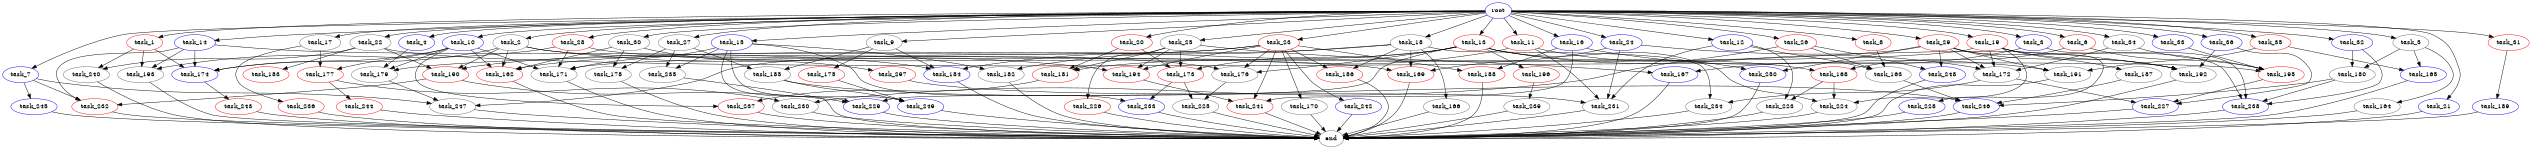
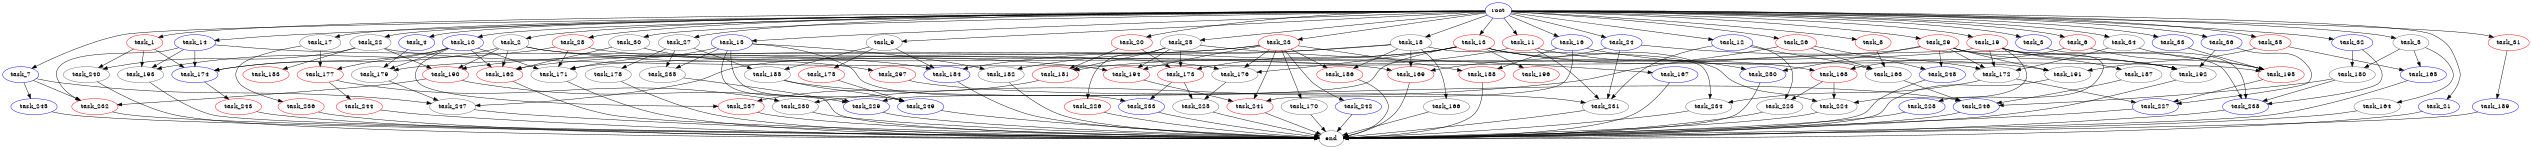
(620, 57) -> none
(1861, 63) -> none
(1527, 107) -> none
